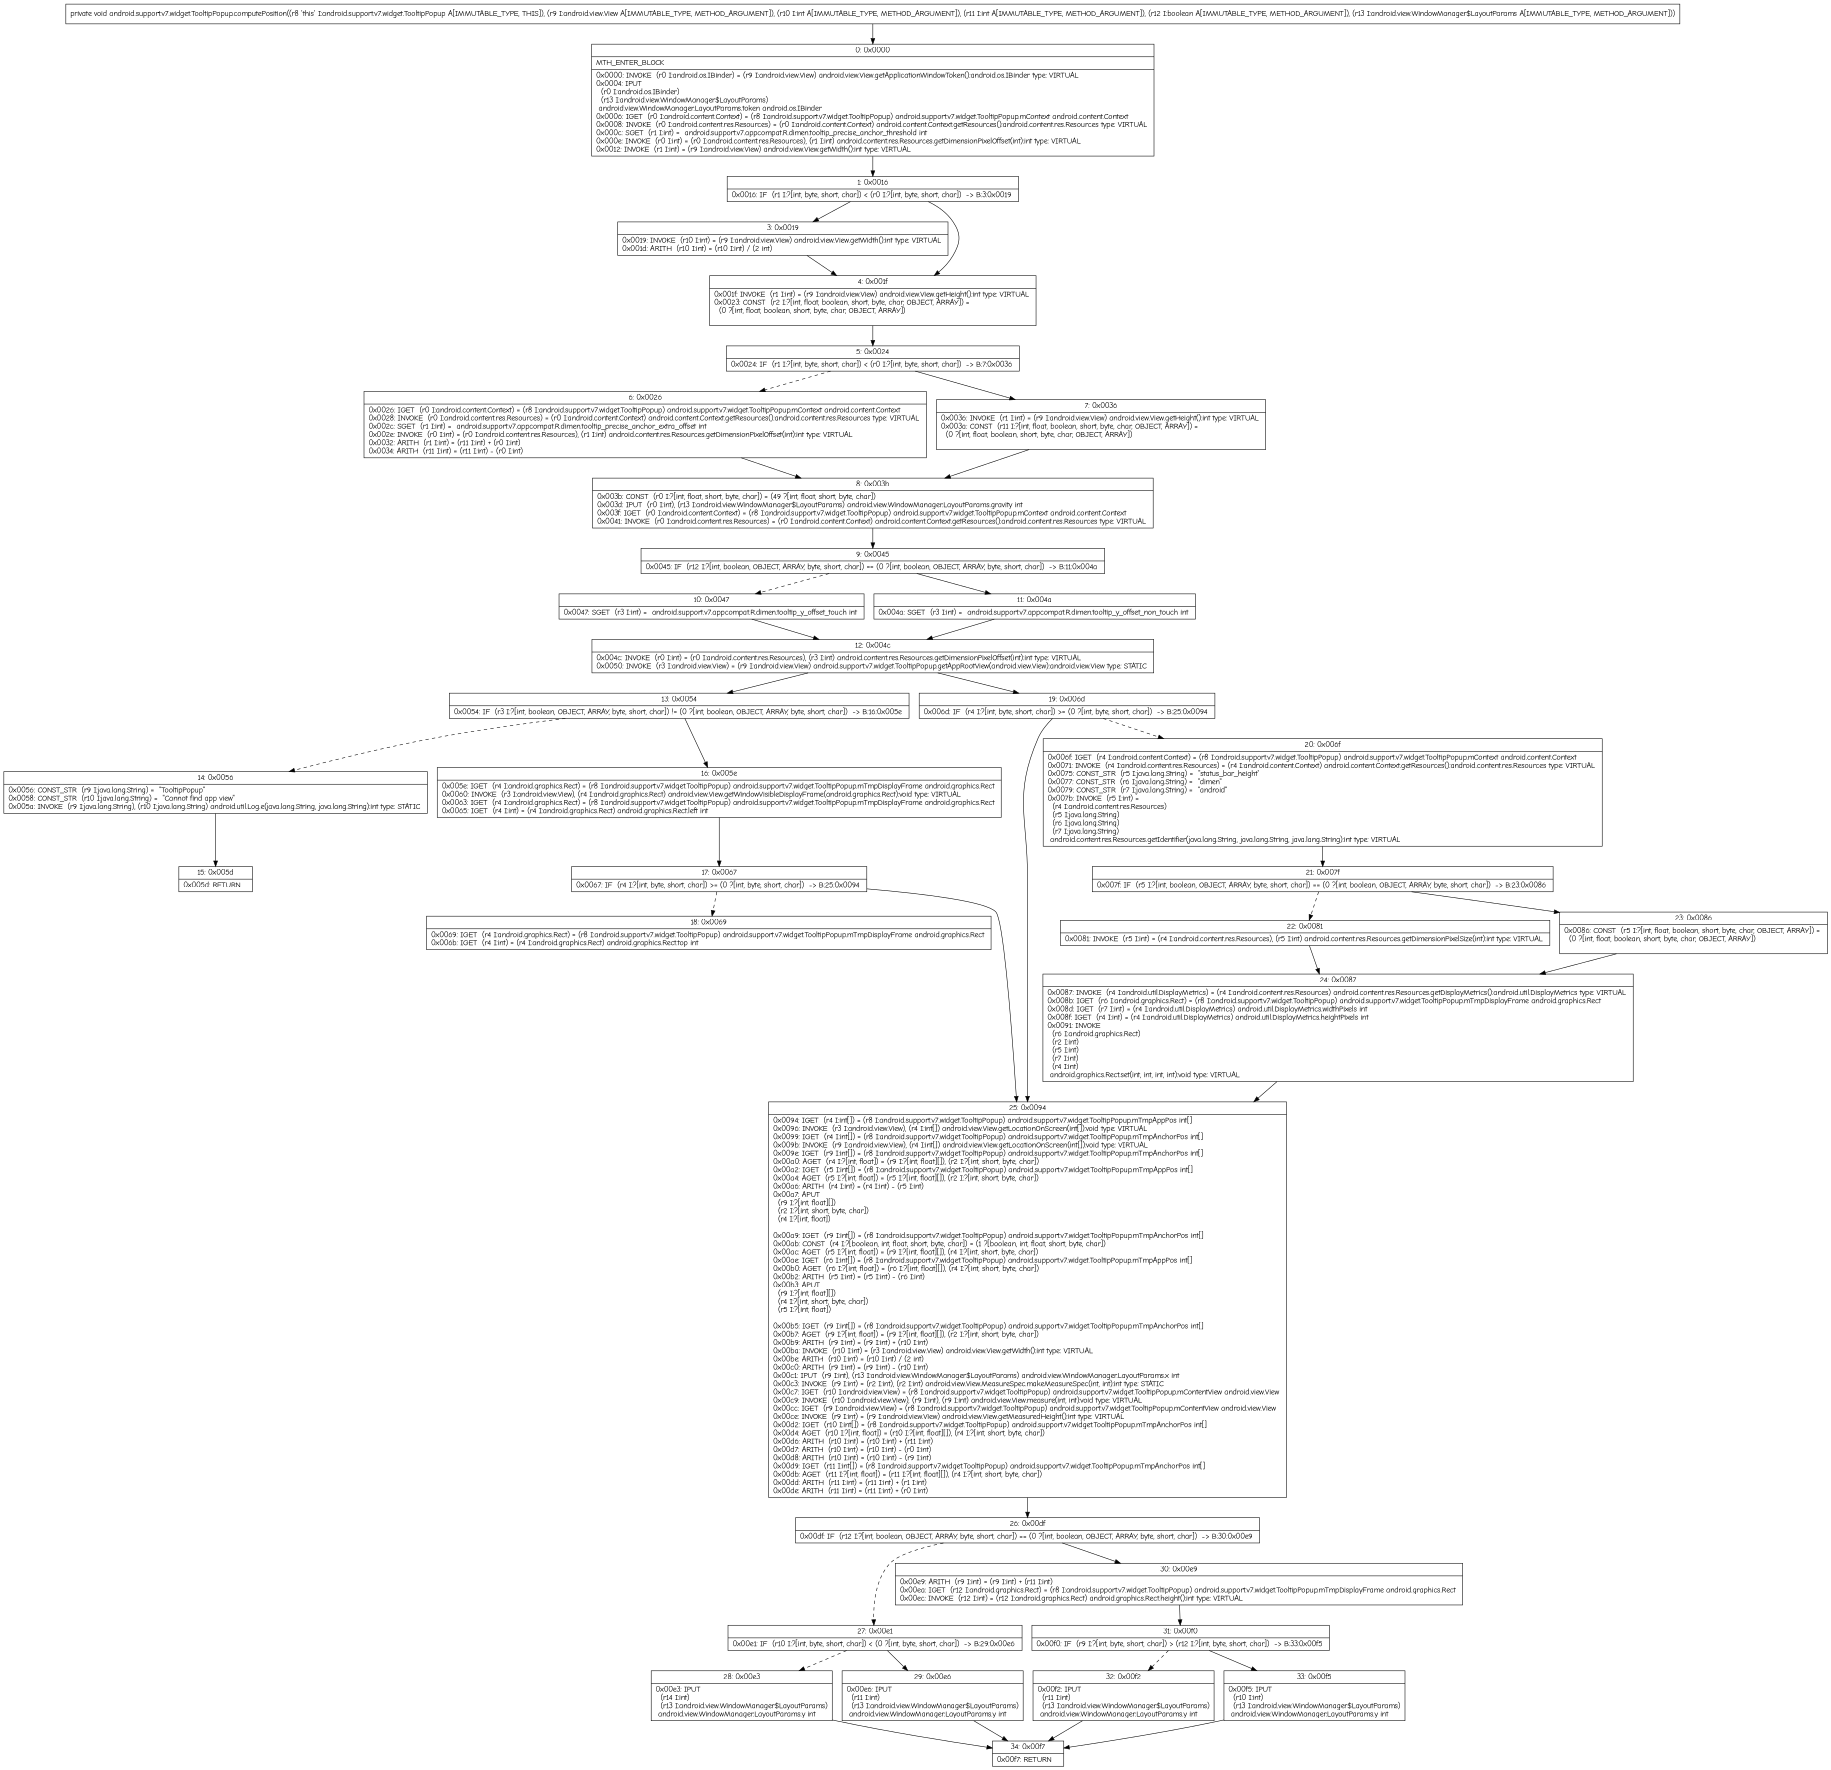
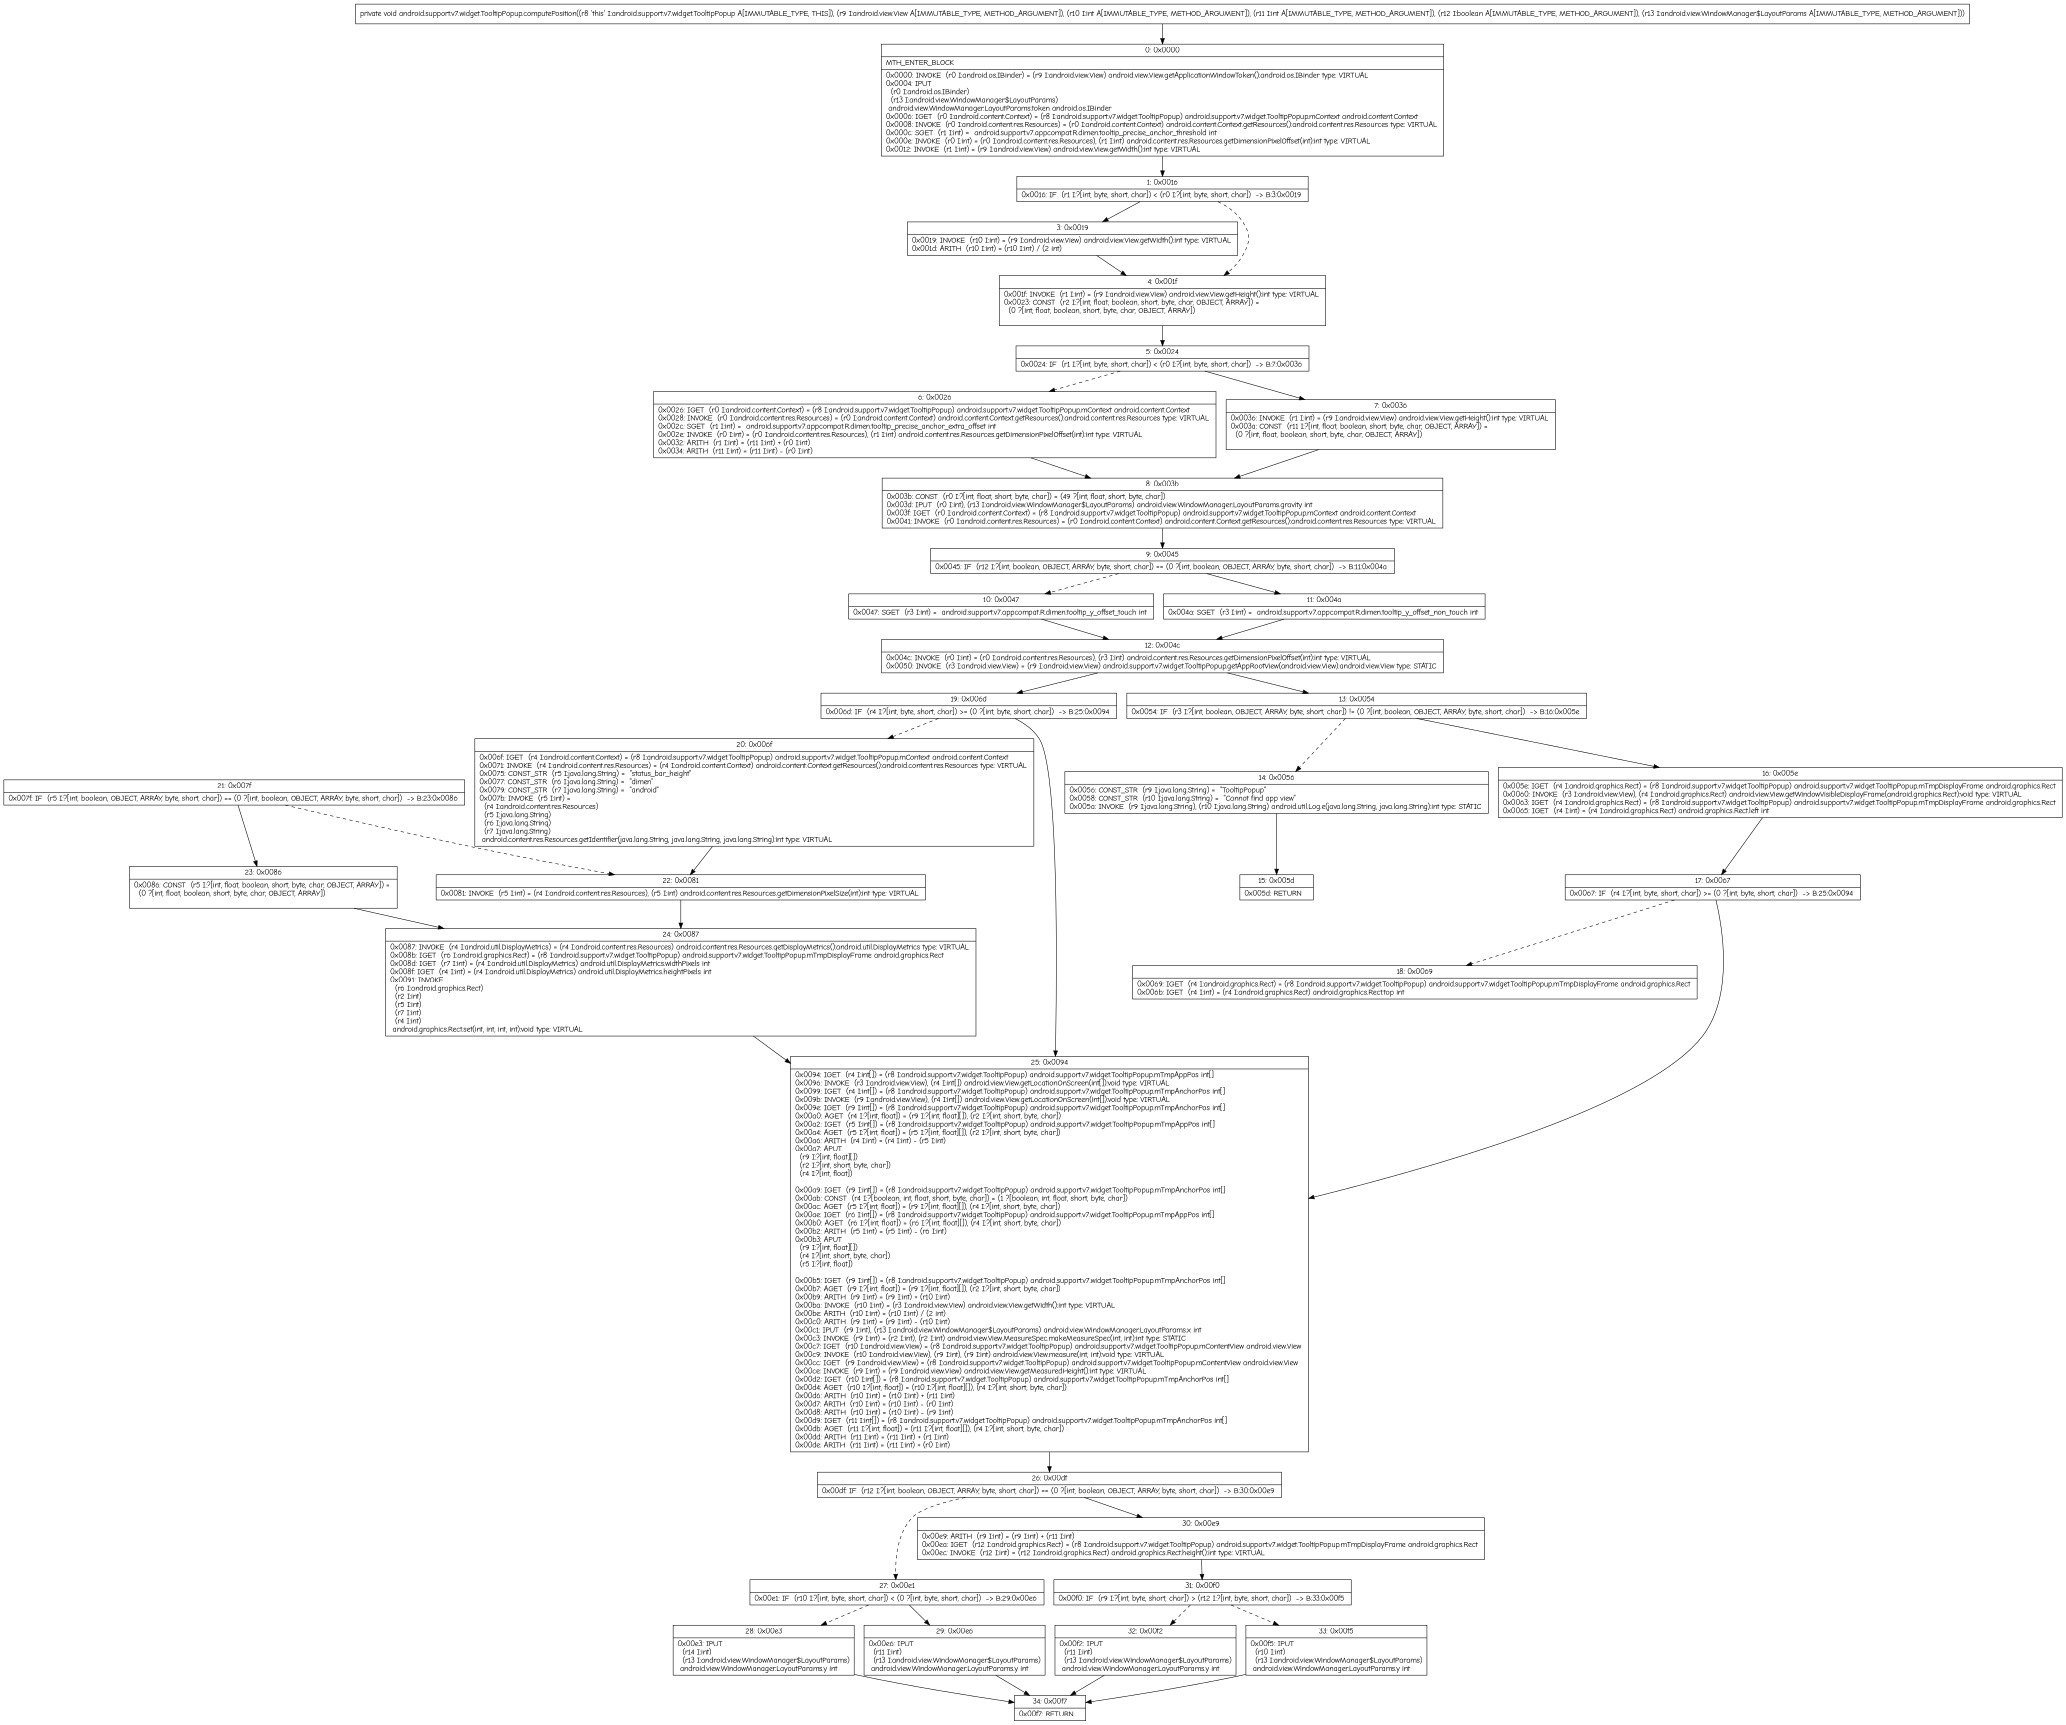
(958, 234) -> (1248, 234)
(1323, 854) -> (703, 858)
(1230, 1660) -> (1252, 1614)
